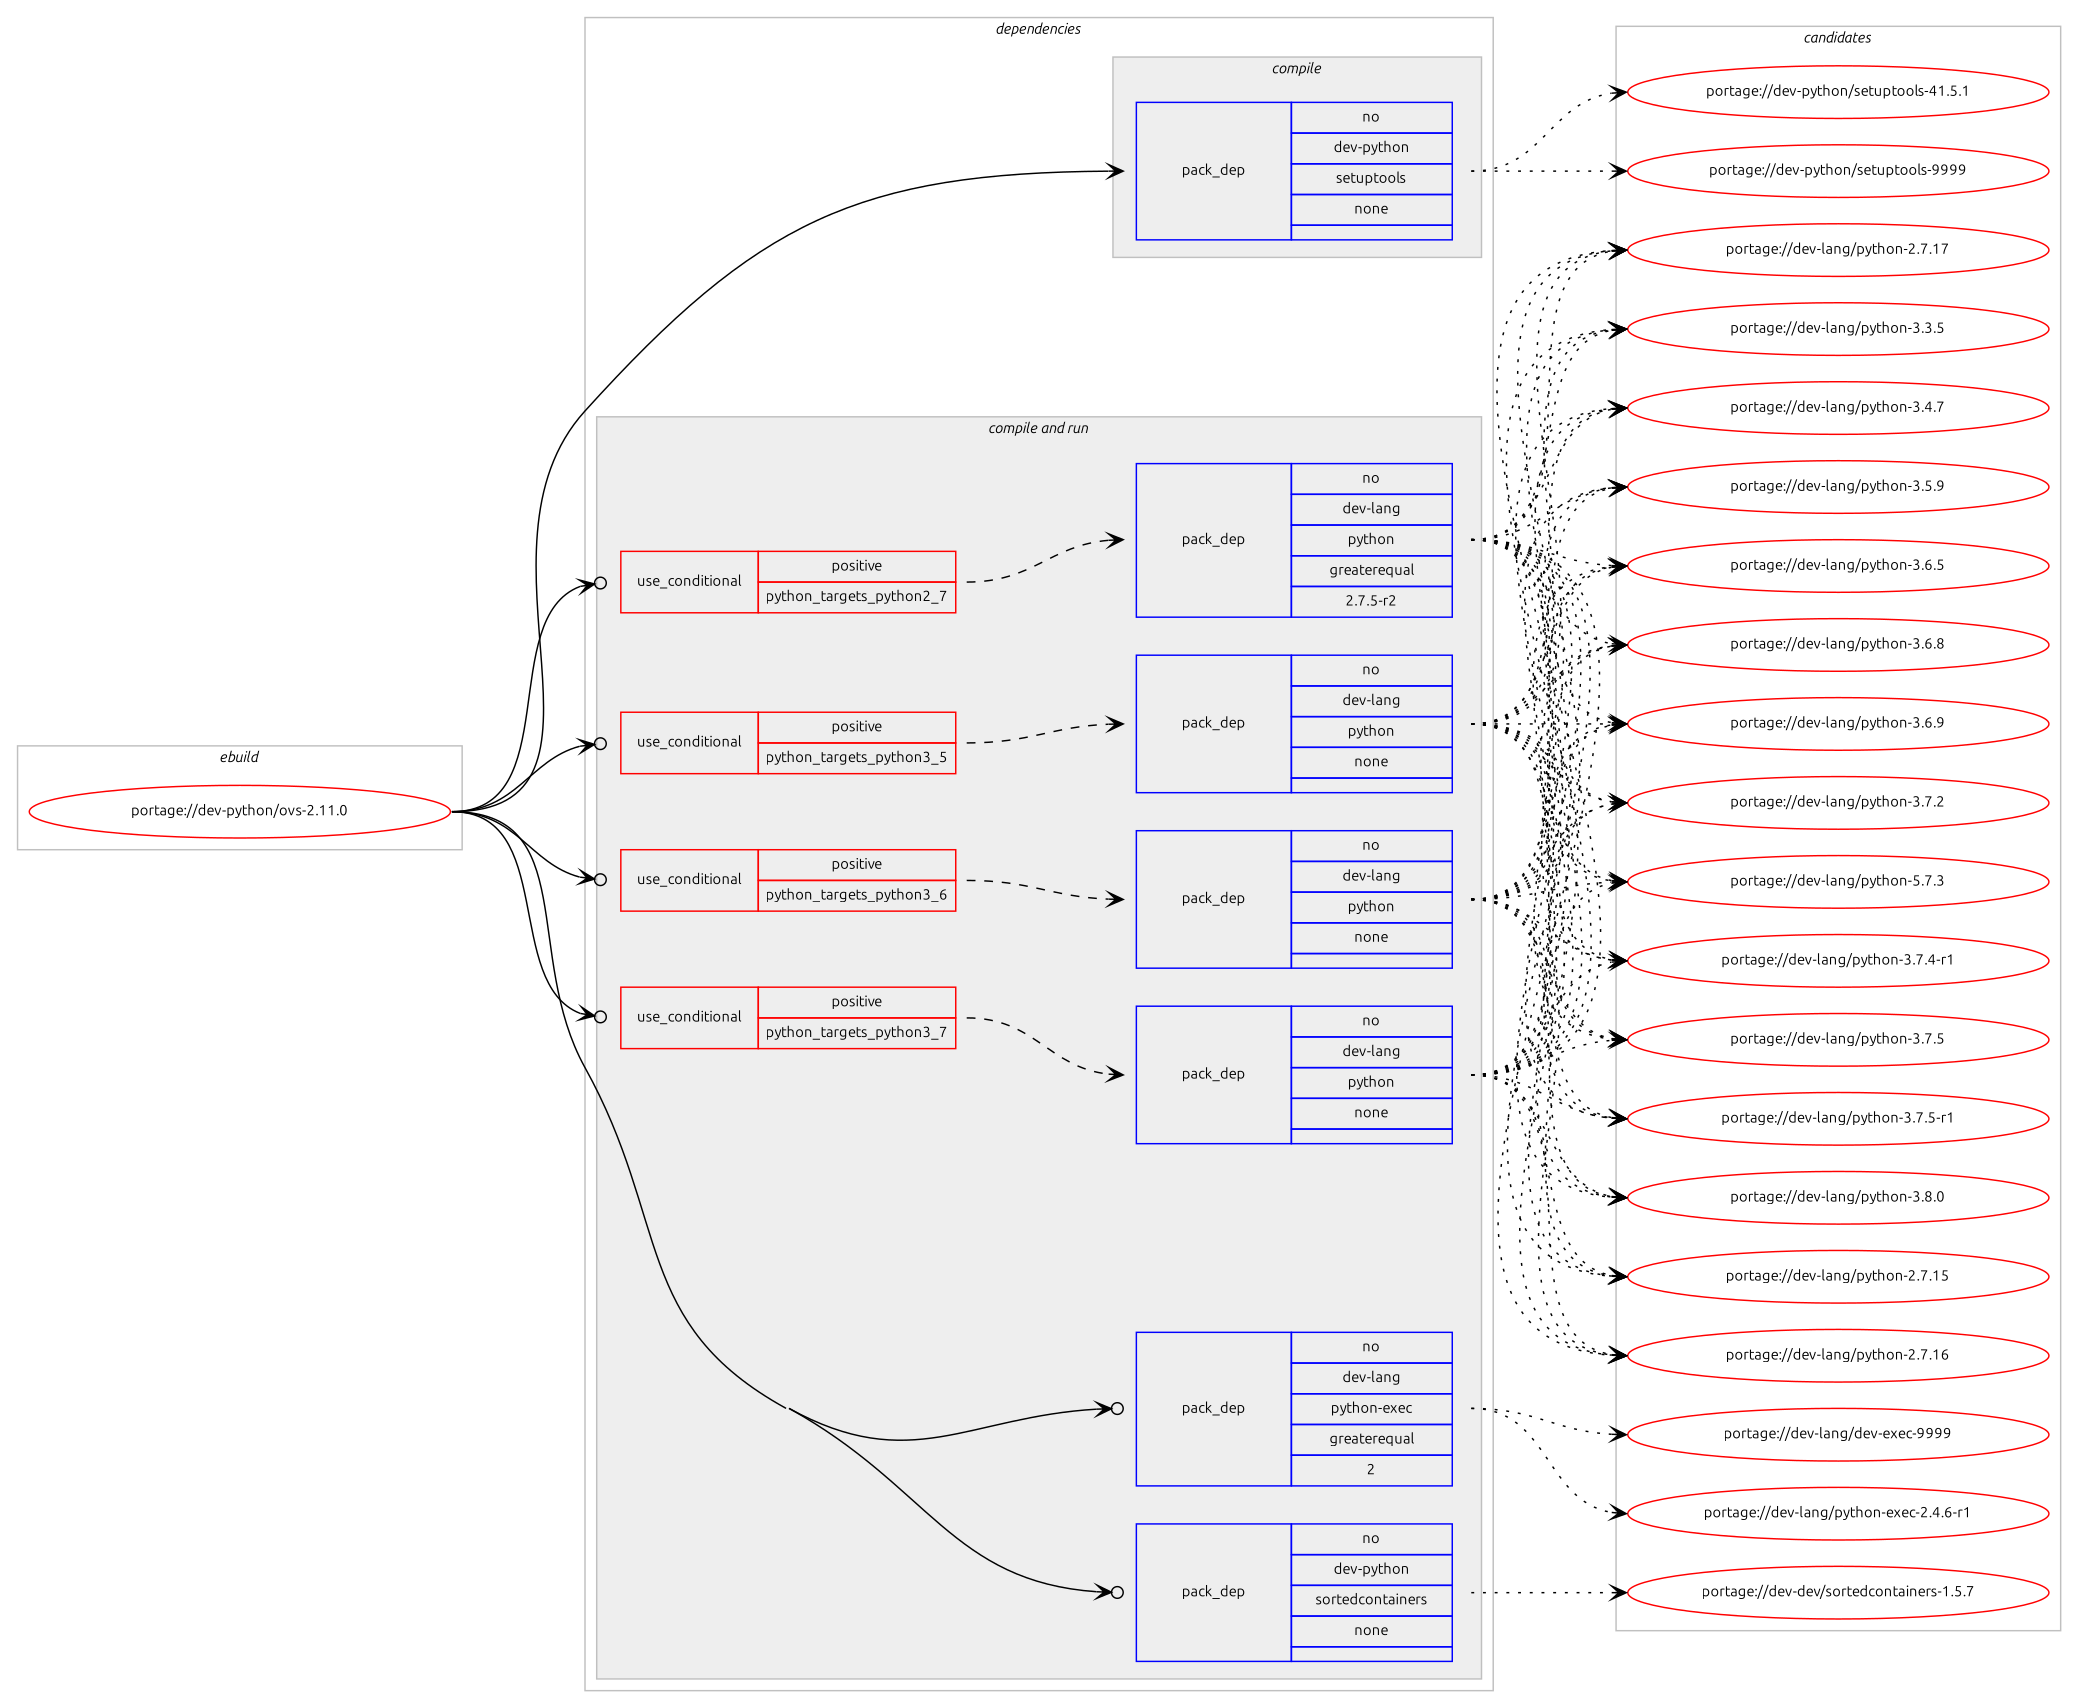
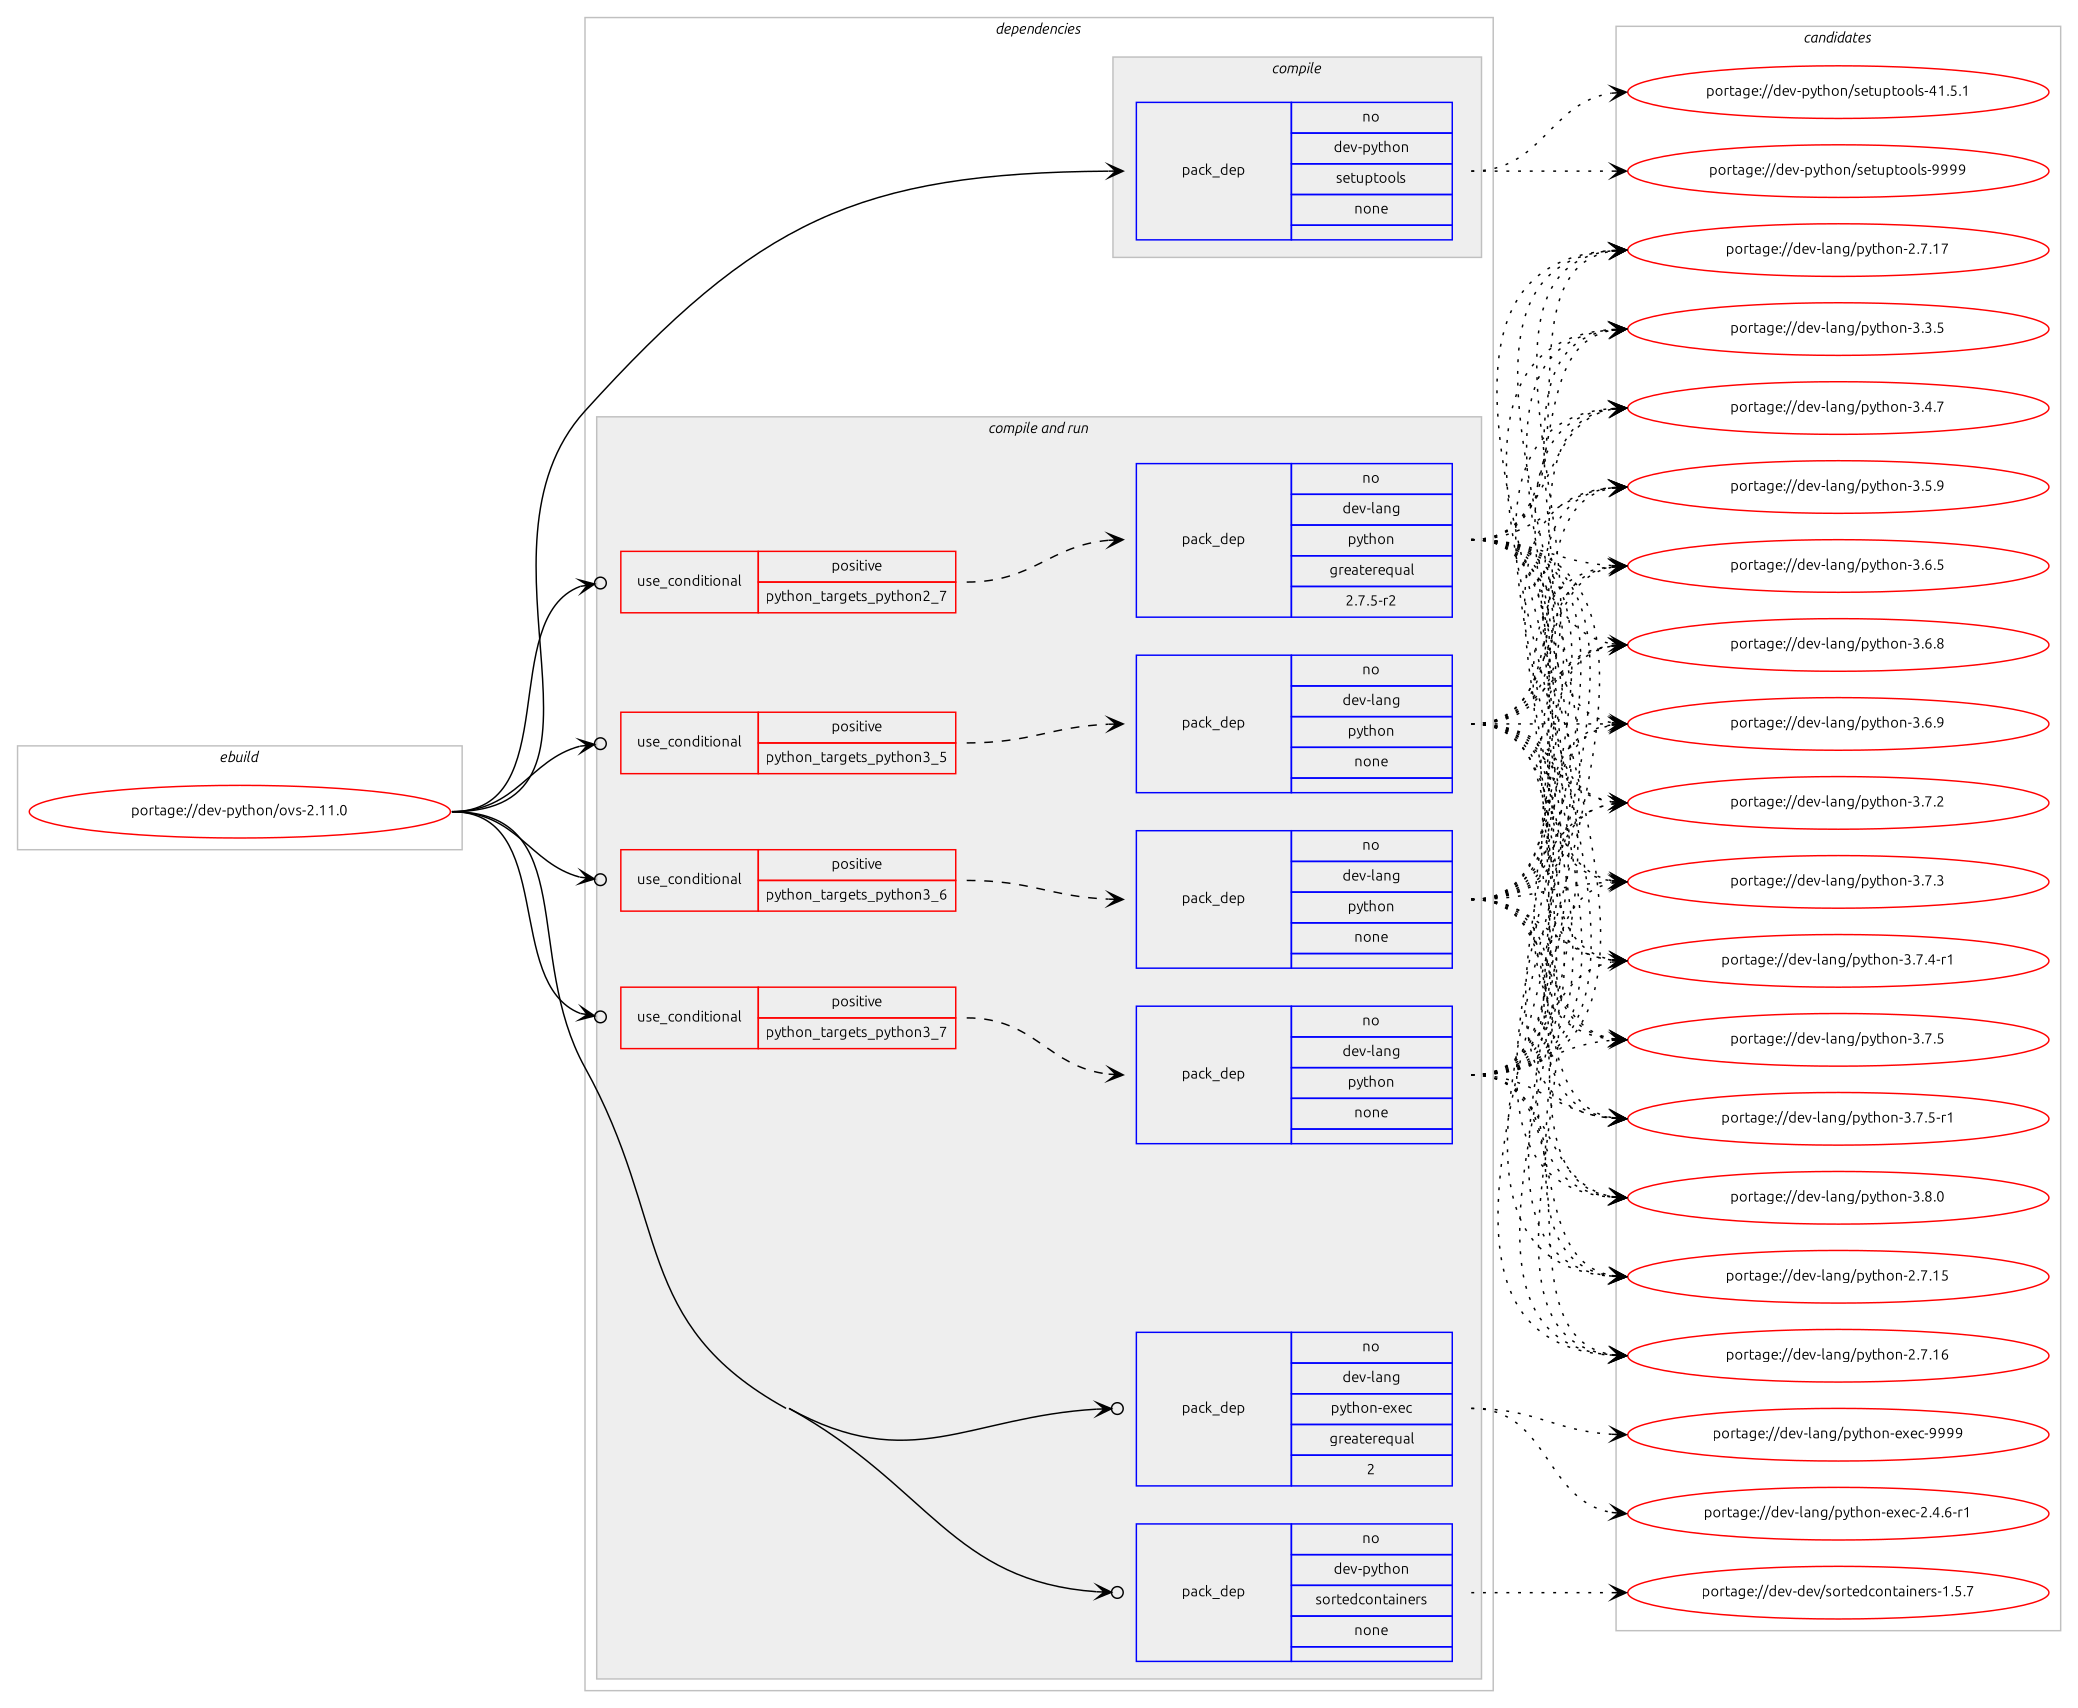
(1838, 882) -> (1838, 882)
(1838, 1435) -> (1838, 1435)
